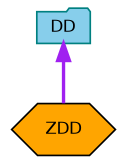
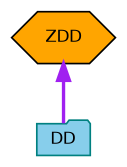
(64, 82) -> (64, 102)
